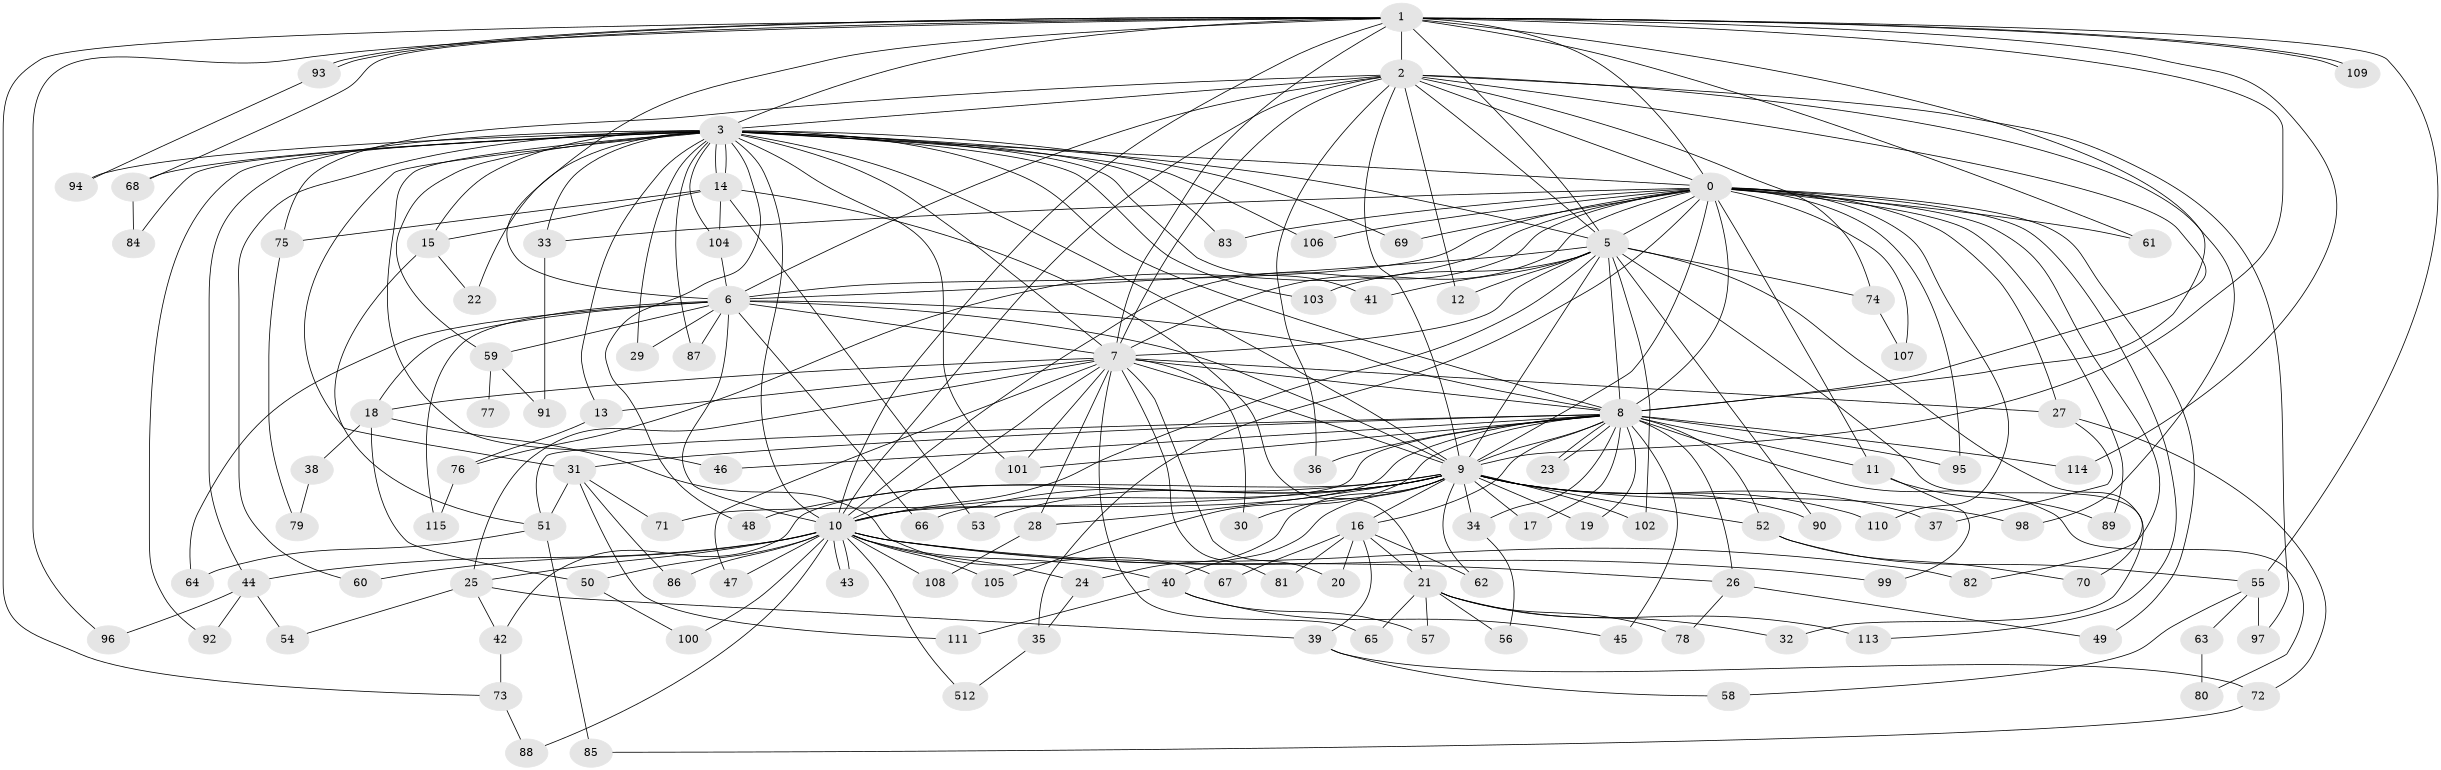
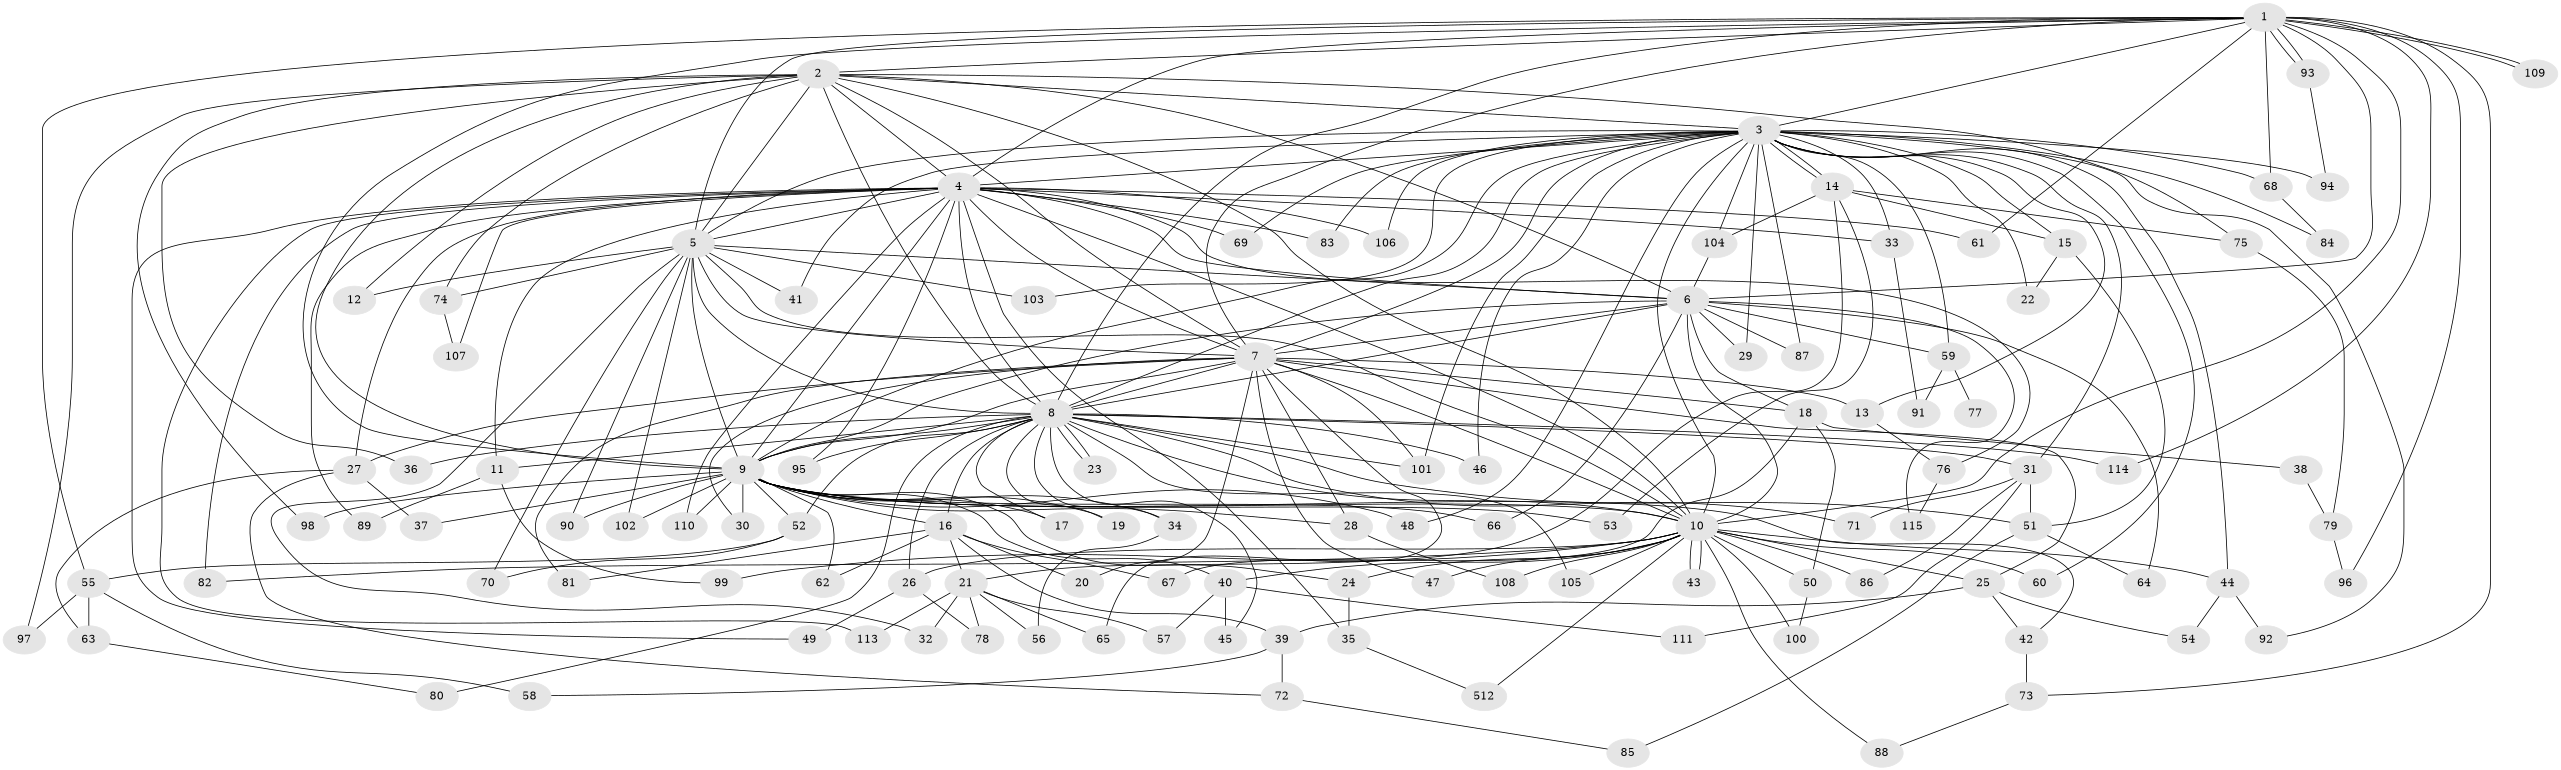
(1711, 187) -> (959, 187)
none -> (154, 501)
(183, 613) -> (2338, 555)
